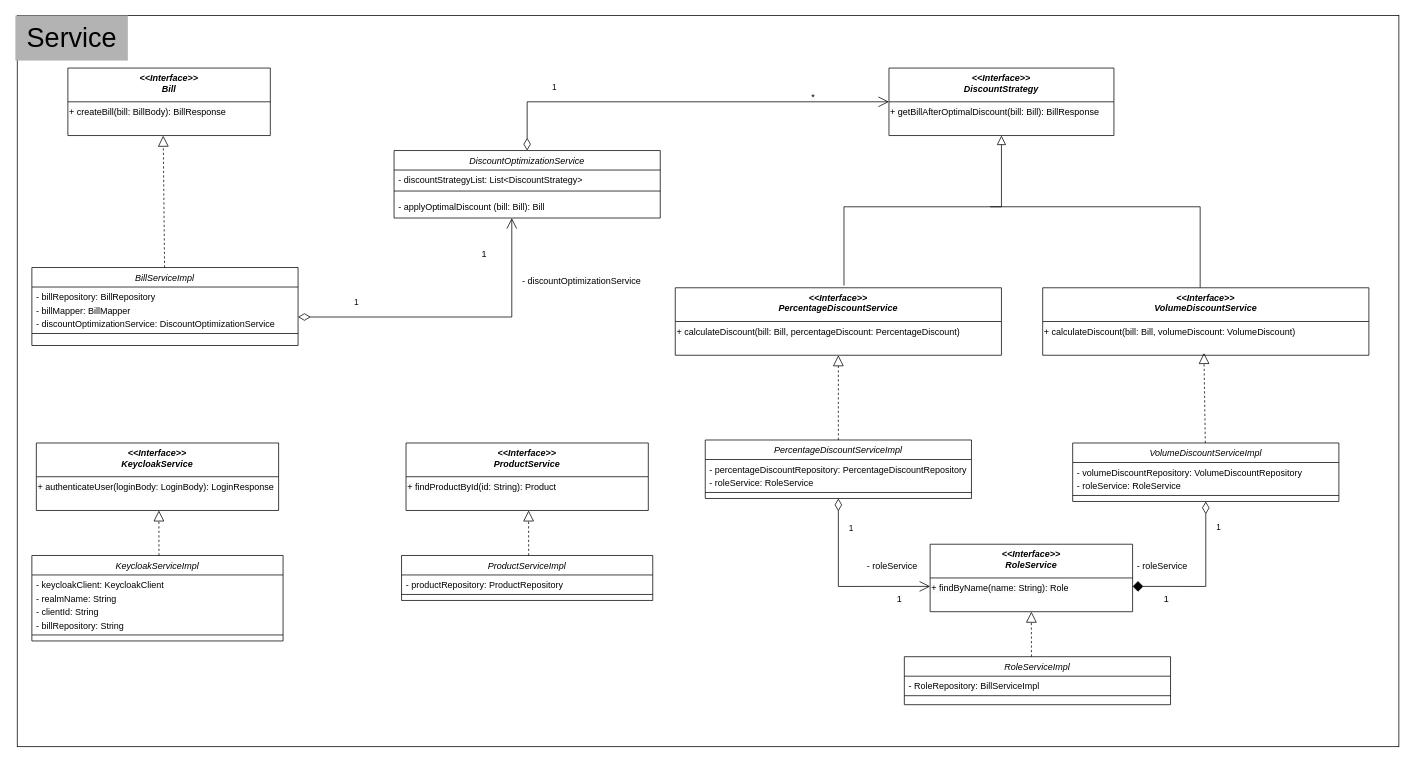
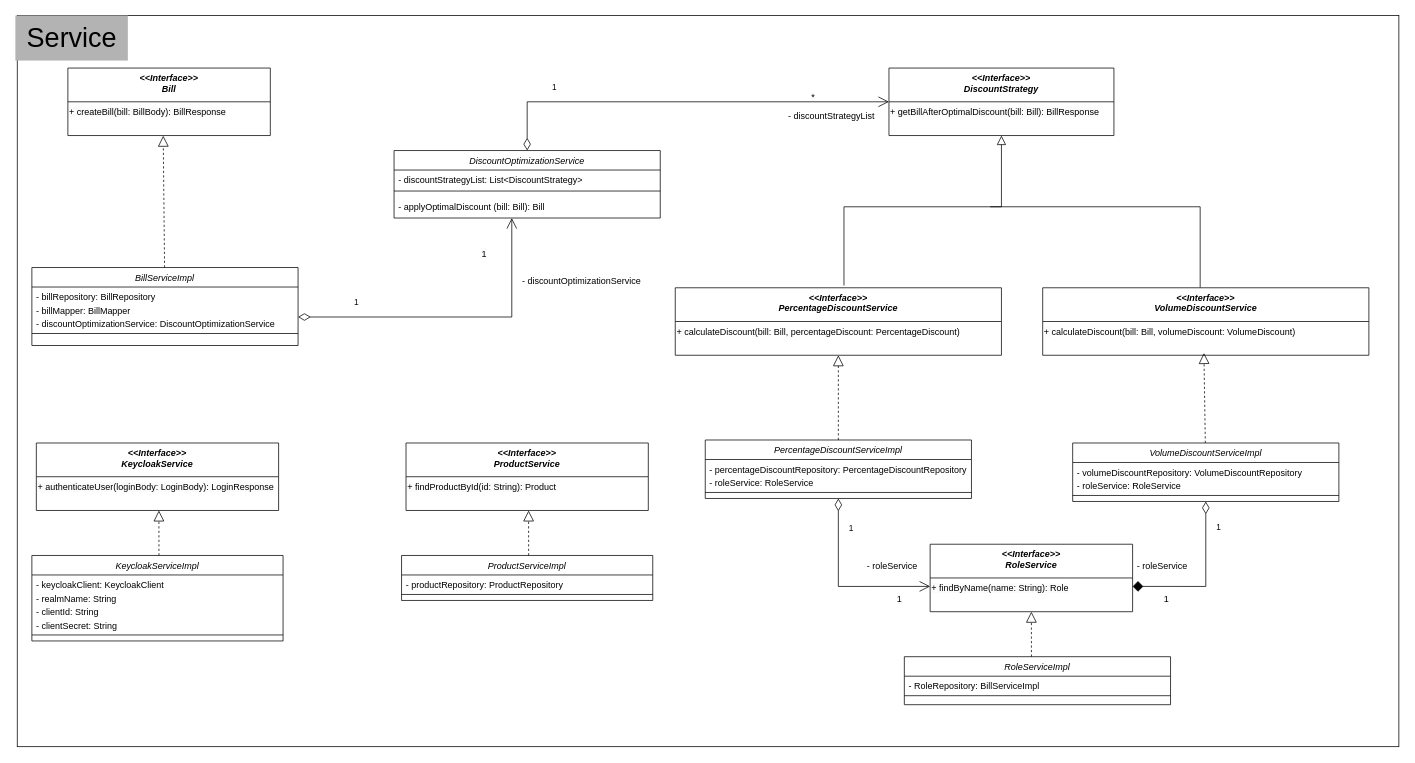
none -> (837, 117)
(87, 626) -> (84, 626)
